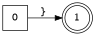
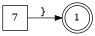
(15, 18) -> (15, 18)
